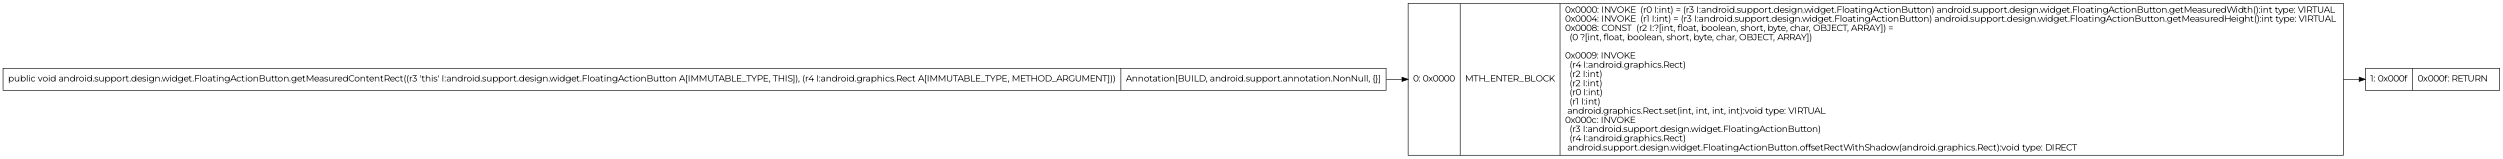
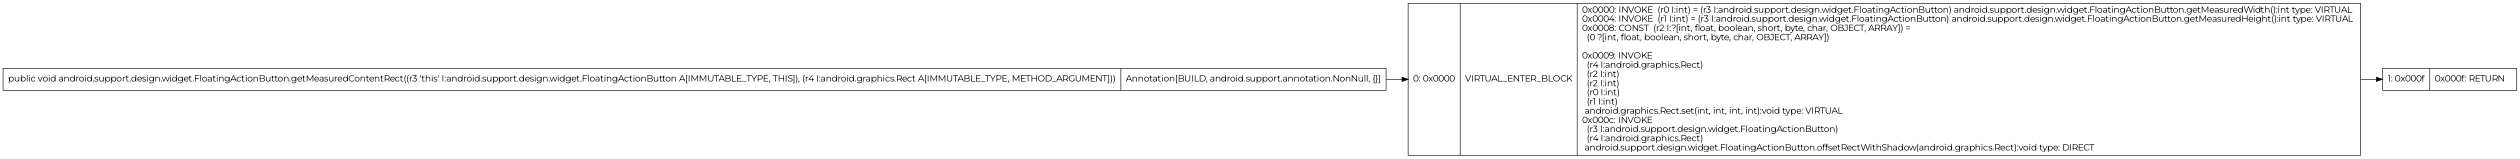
(1510, 79) -> (1519, 79)
